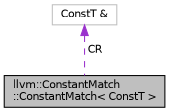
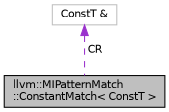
(85, 91) -> (85, 91)
